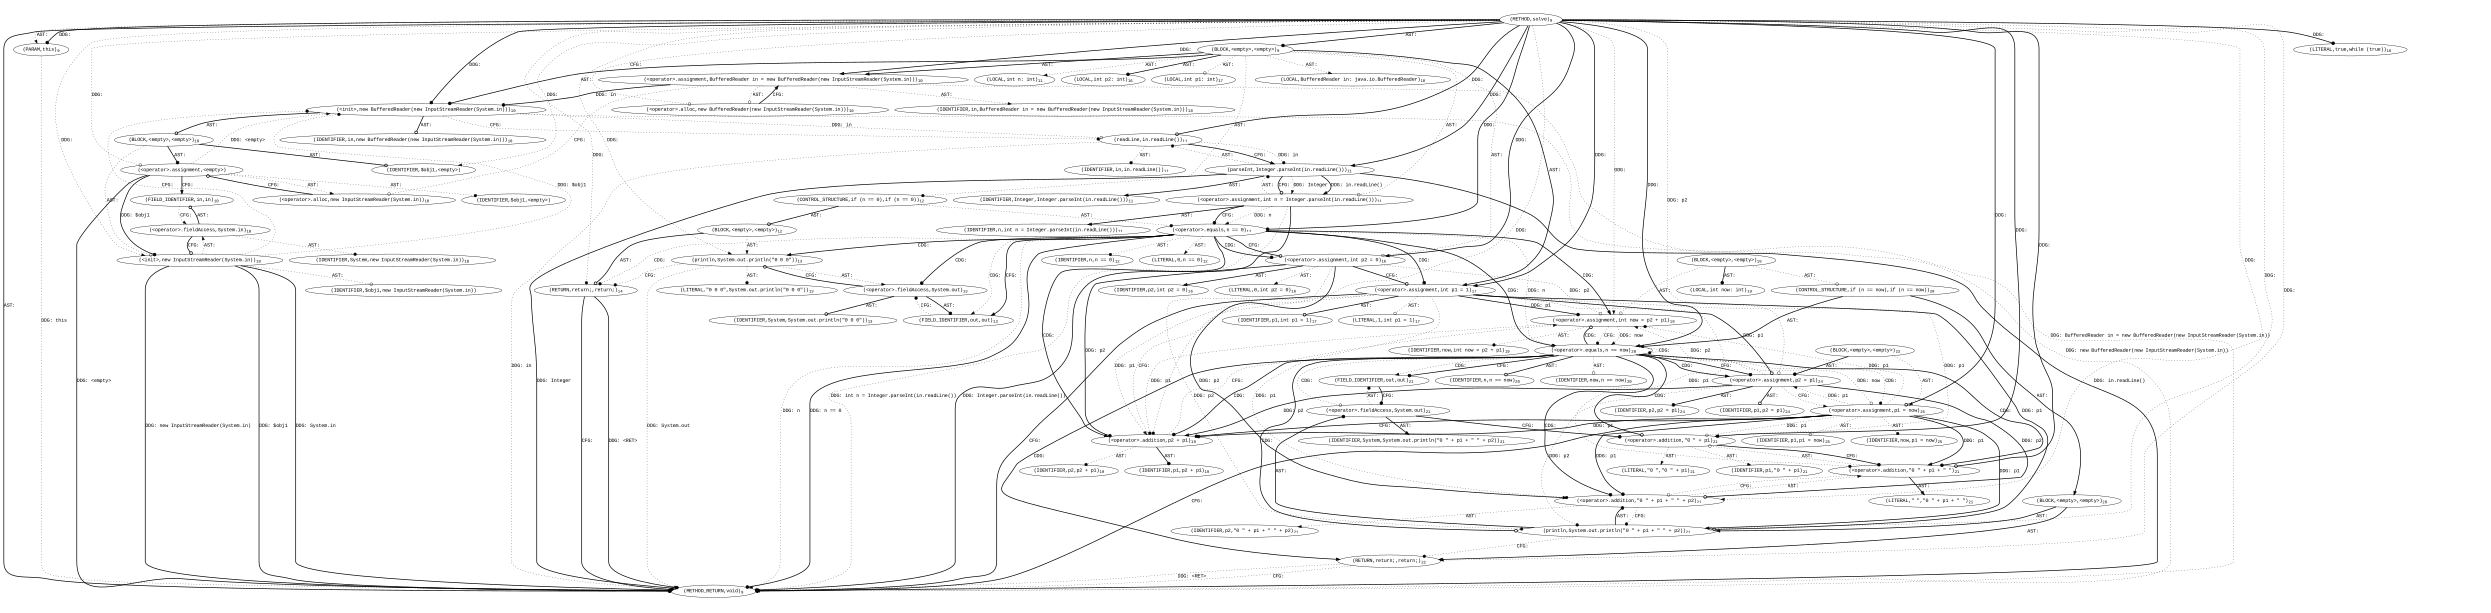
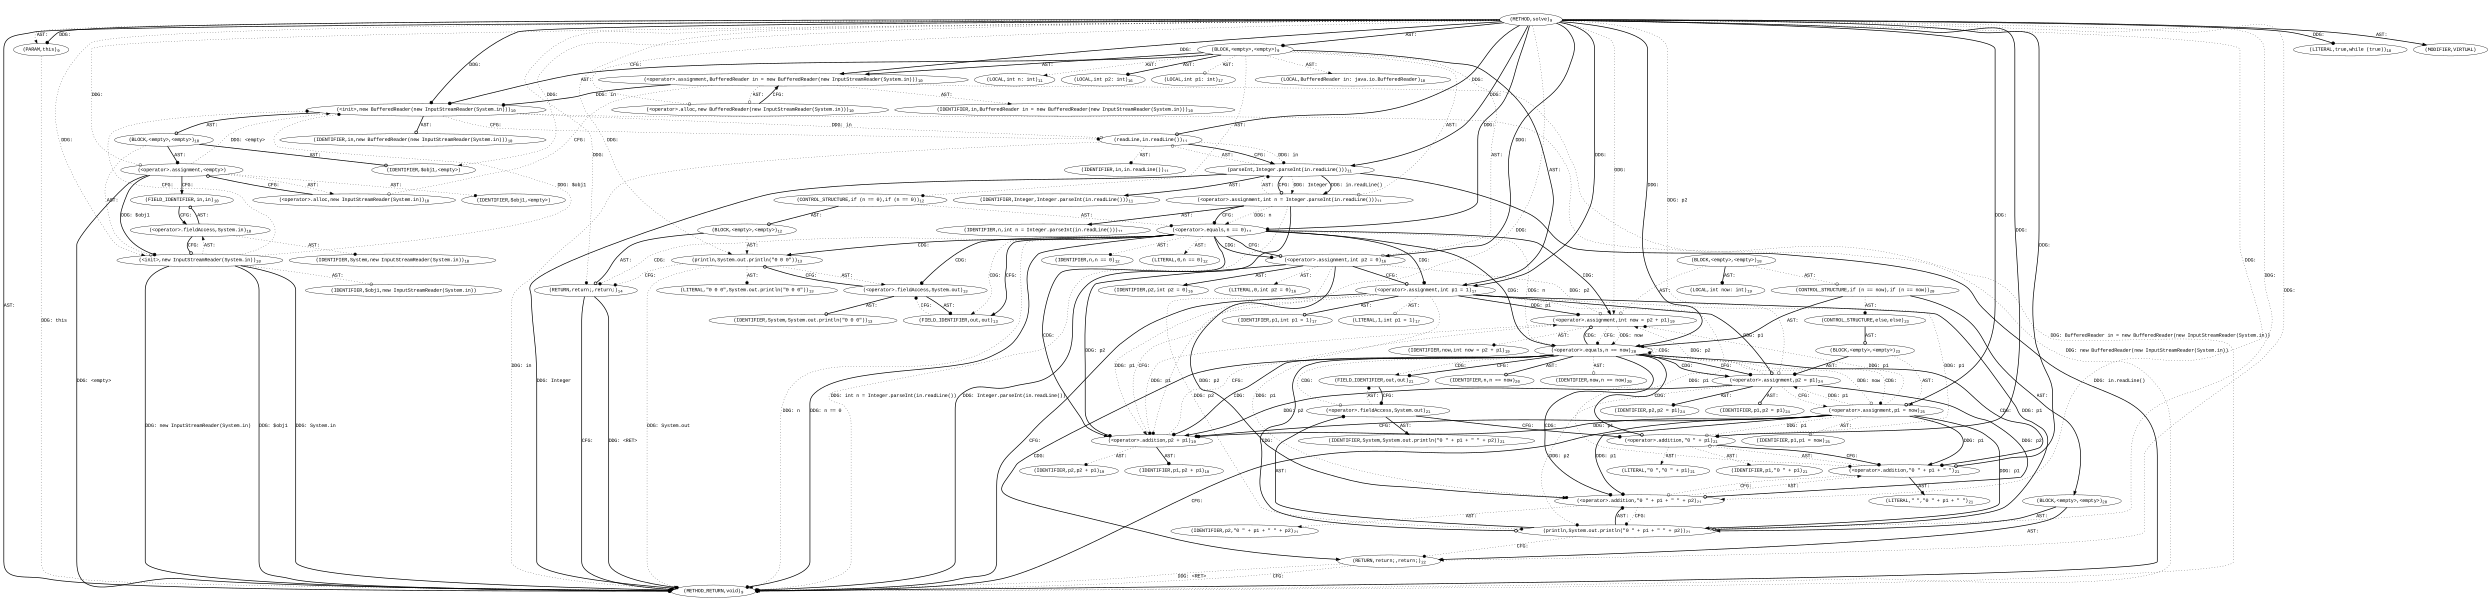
none -> (2451, 50)
(1215, 156) -> (1215, 156)
(179, 215) -> (179, 215)
none -> (1865, 320)
(1904, 441) -> none
